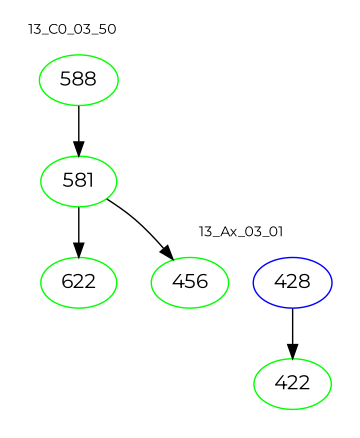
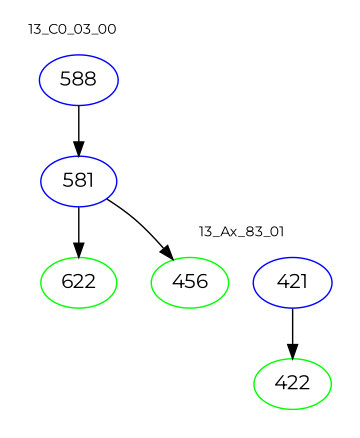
(73, 30) -> (73, 30)
(79, 80) -> (79, 80)
(79, 181) -> (79, 181)
(242, 233) -> (242, 233)
(293, 283) -> (293, 283)
